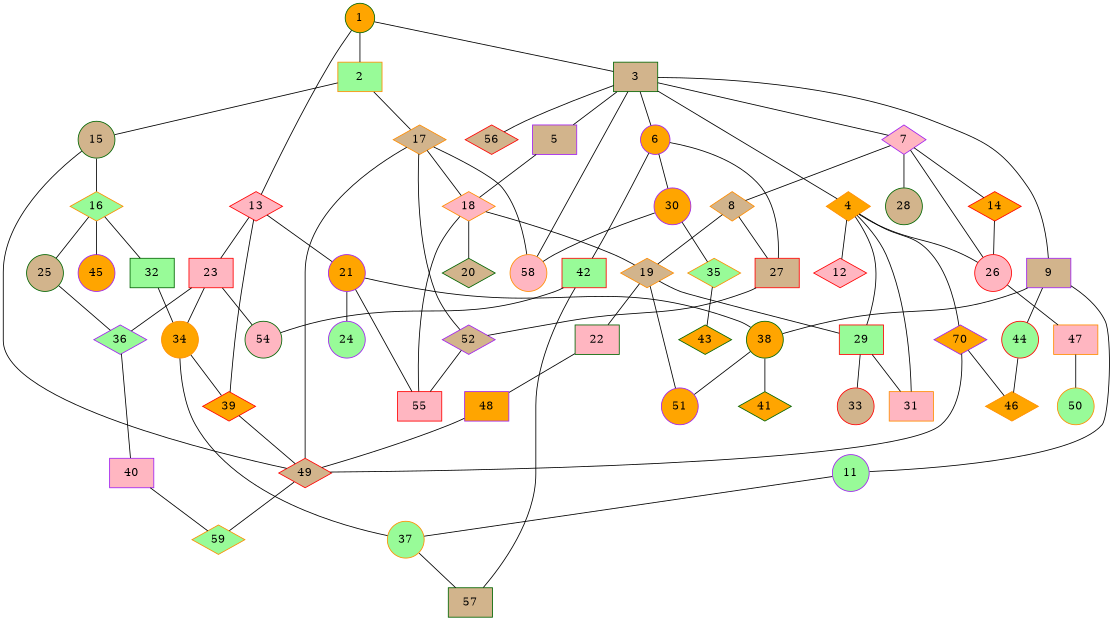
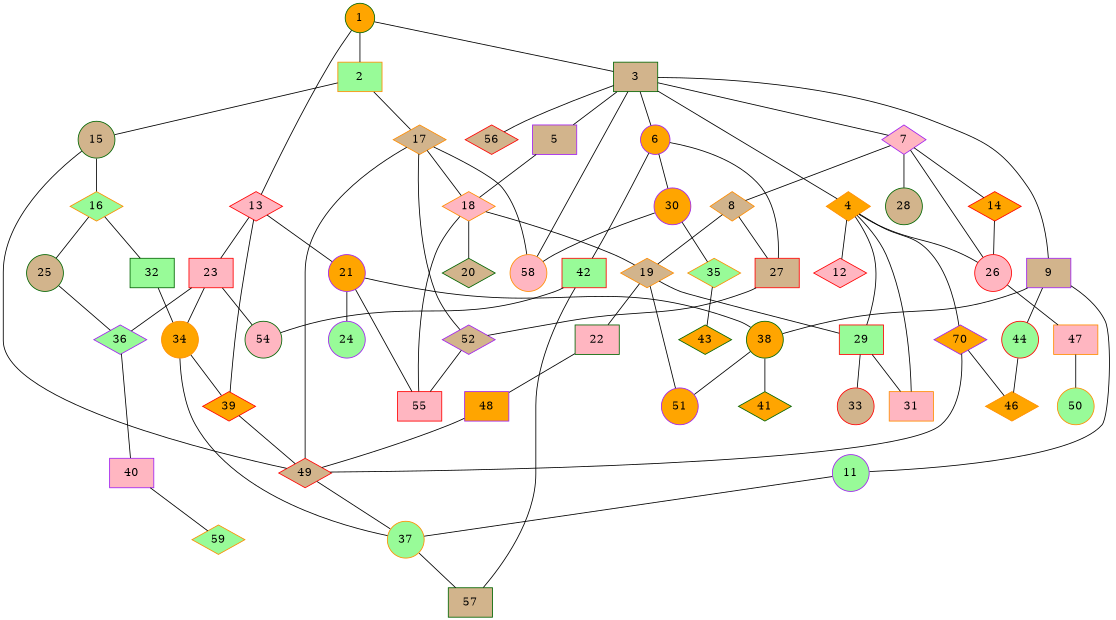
(97, 273) -> none
(262, 506) -> (354, 505)
